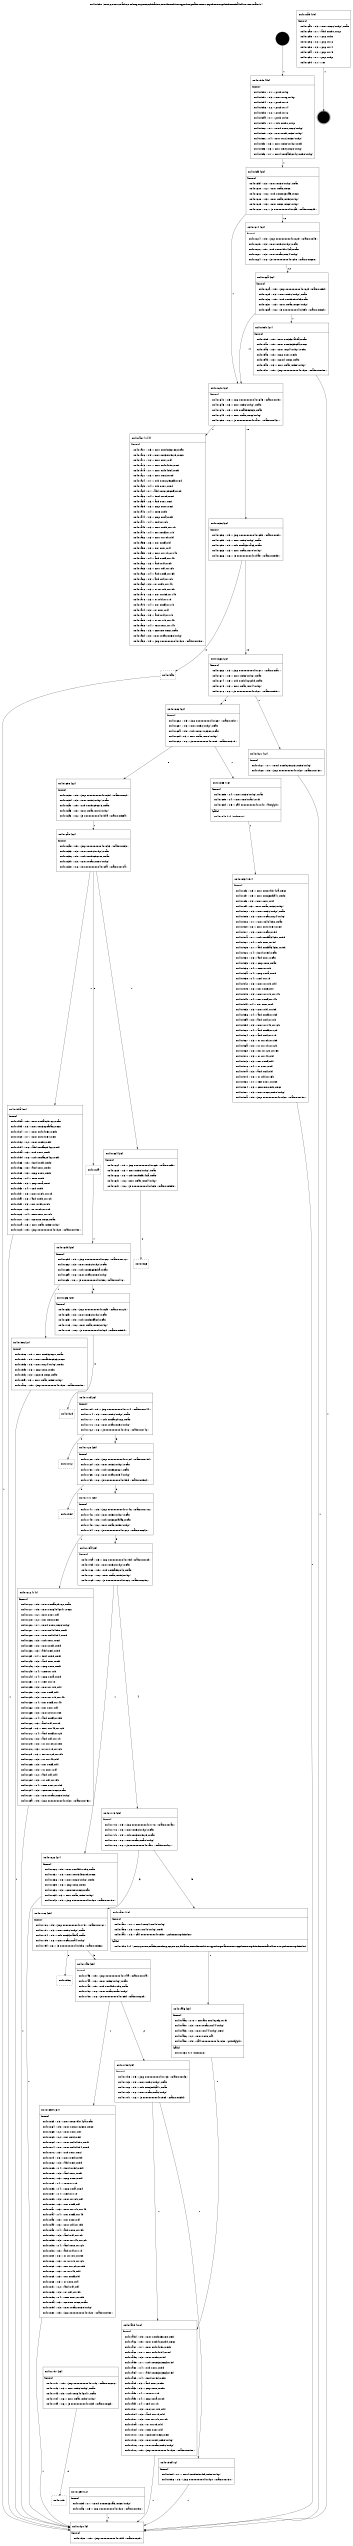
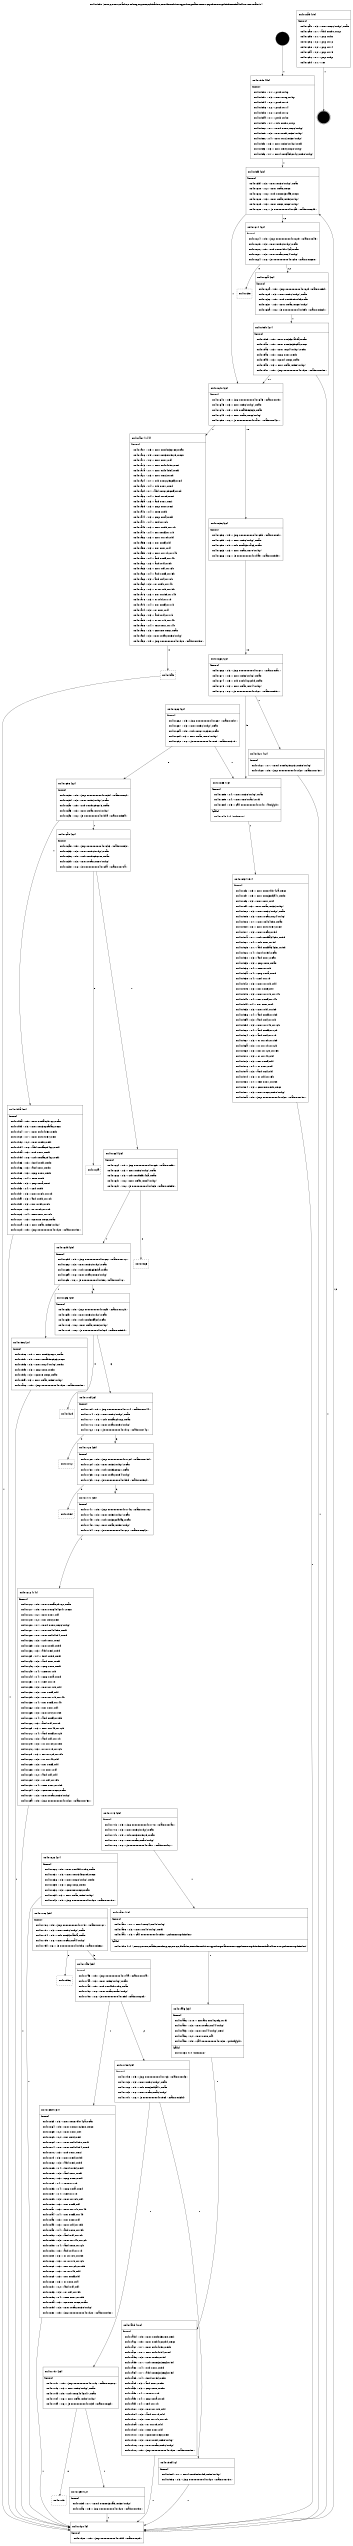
none -> (244, 294)
(240, 346) -> (267, 379)
(221, 623) -> (168, 657)
(225, 700) -> (246, 736)
(73, 988) -> (21, 959)
(93, 1208) -> (117, 1216)
none -> (104, 1363)
none -> (334, 1457)
(115, 1564) -> none
(192, 1879) -> (192, 1879)
(131, 1884) -> none
(155, 2211) -> (132, 2237)
none -> (95, 2447)
